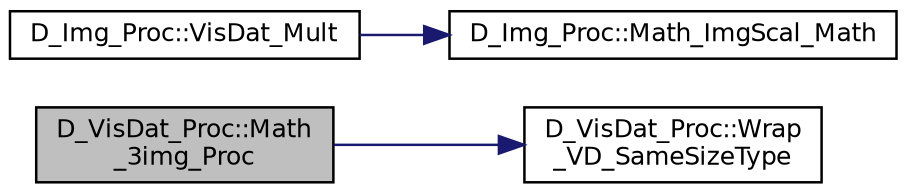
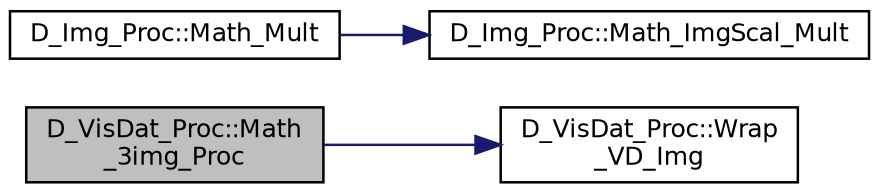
(185, 35) -> (175, 35)
(673, 35) -> (649, 35)
(673, 145) -> (649, 145)
